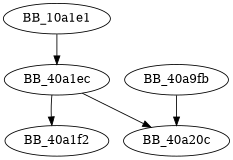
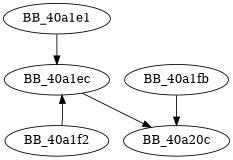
(57, 19) -> (57, 19)
(177, 80) -> (177, 80)
(51, 106) -> (63, 114)
